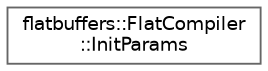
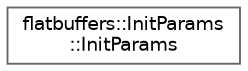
(134, 36) -> (124, 36)
